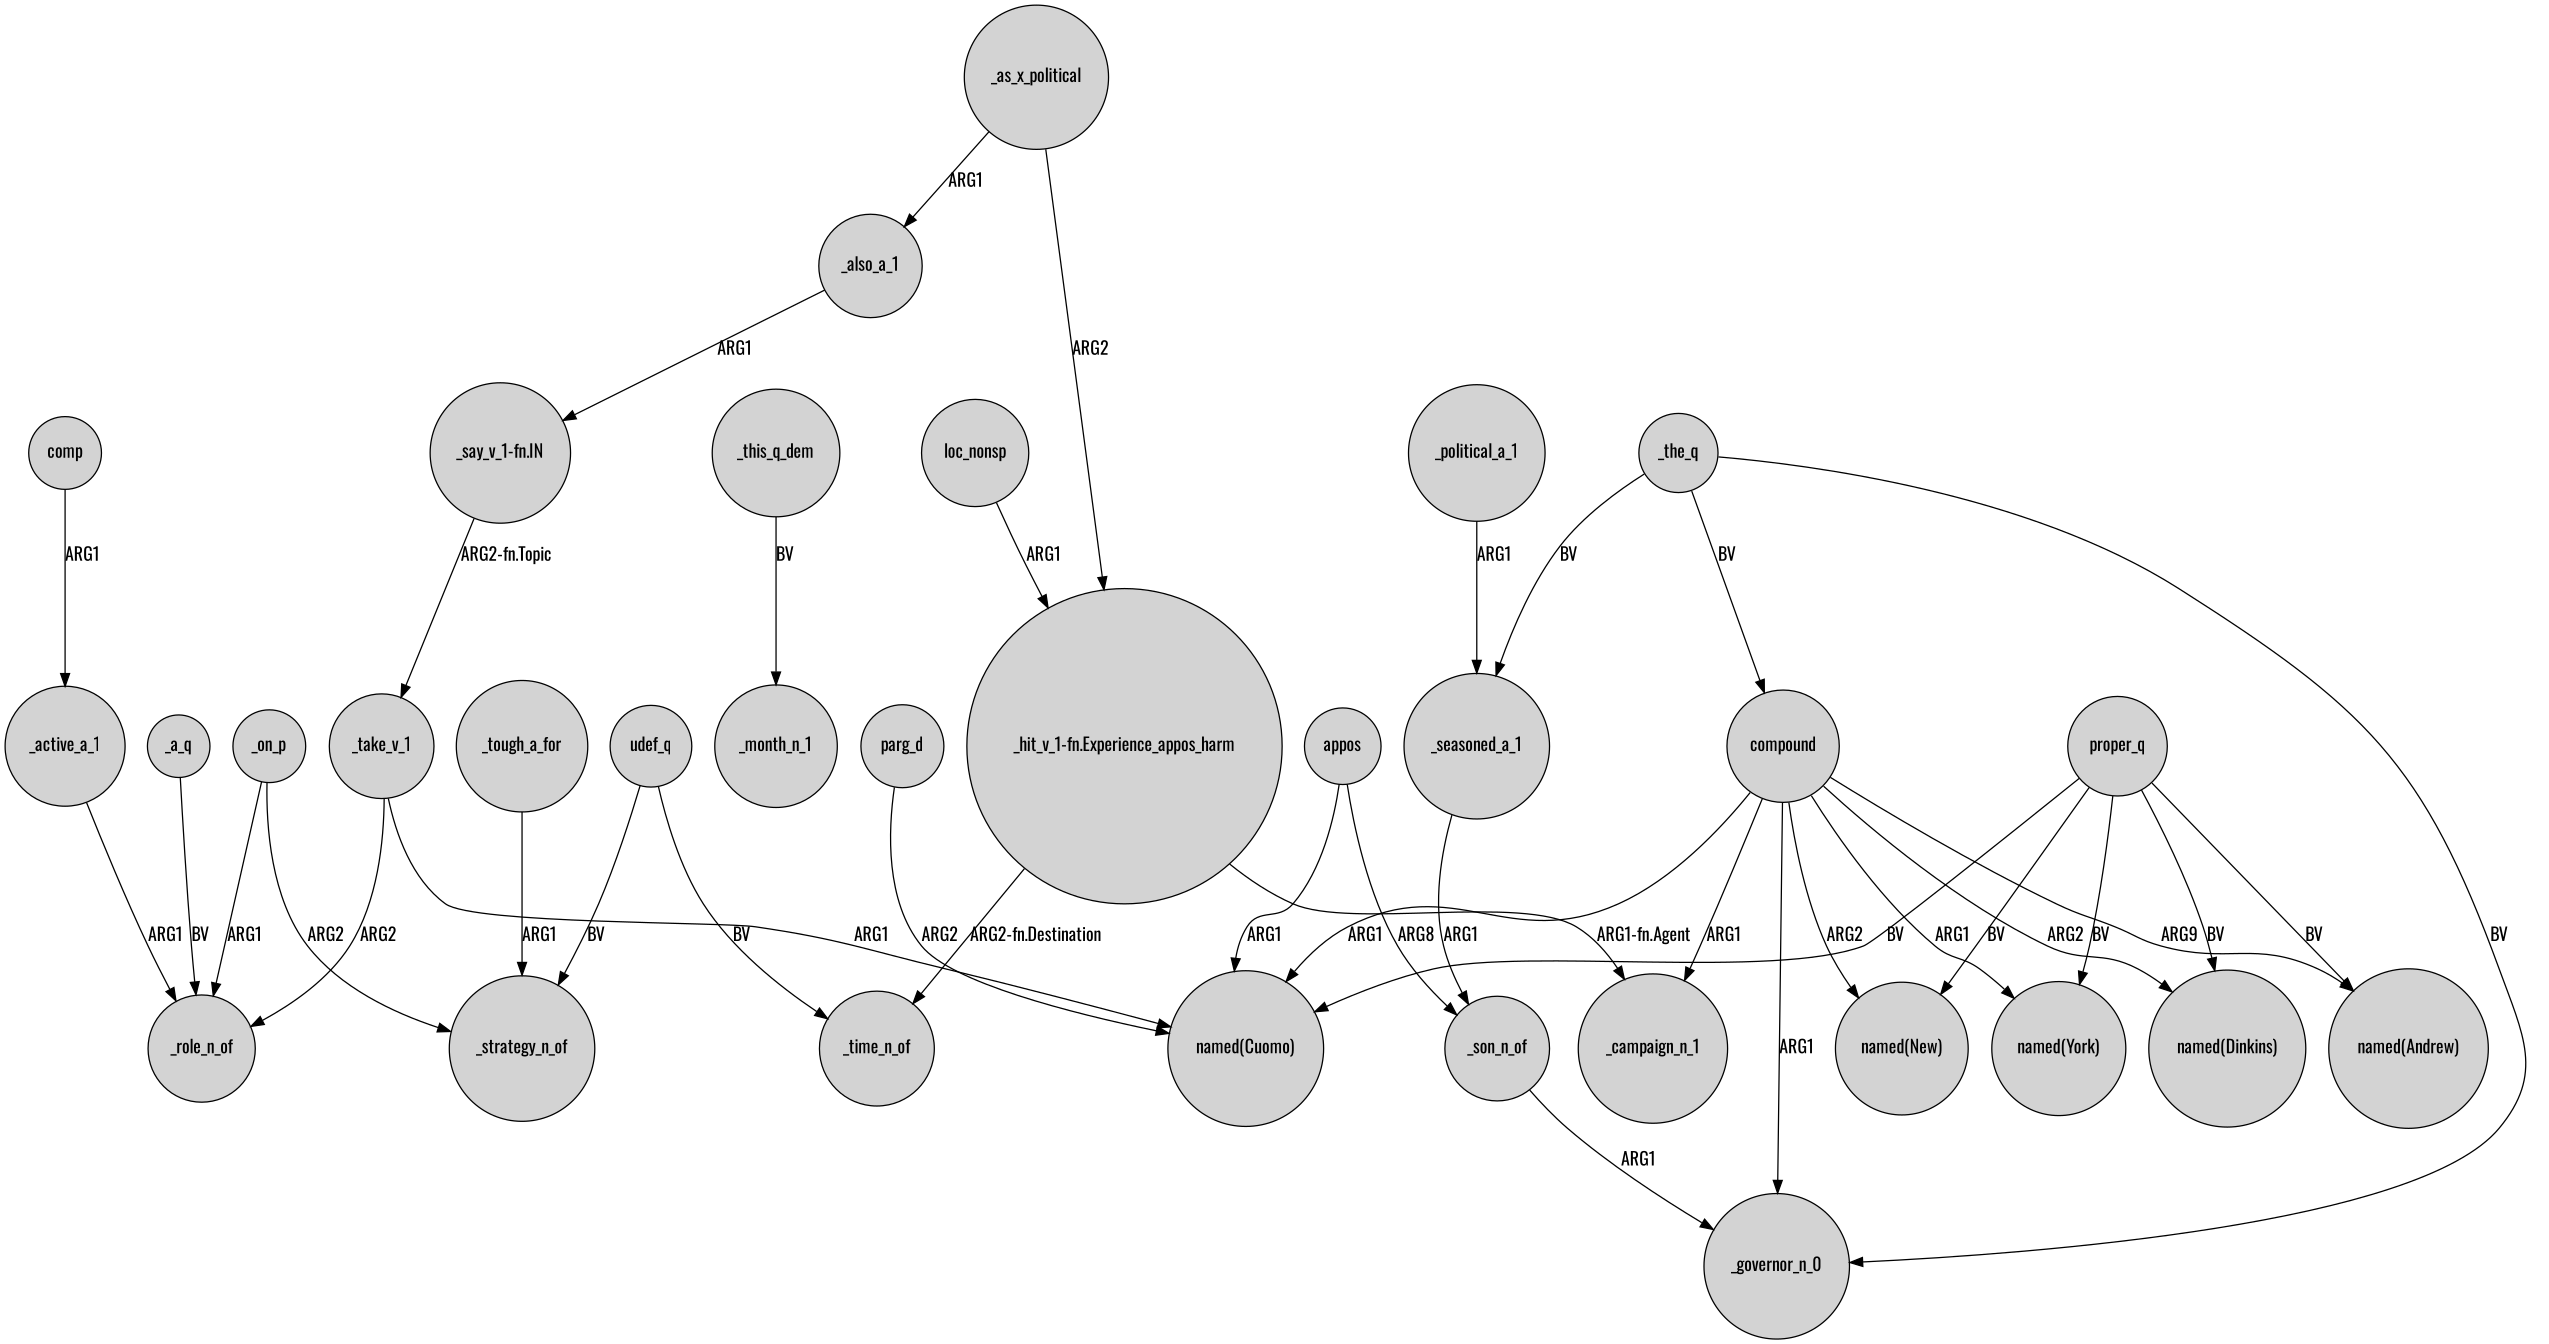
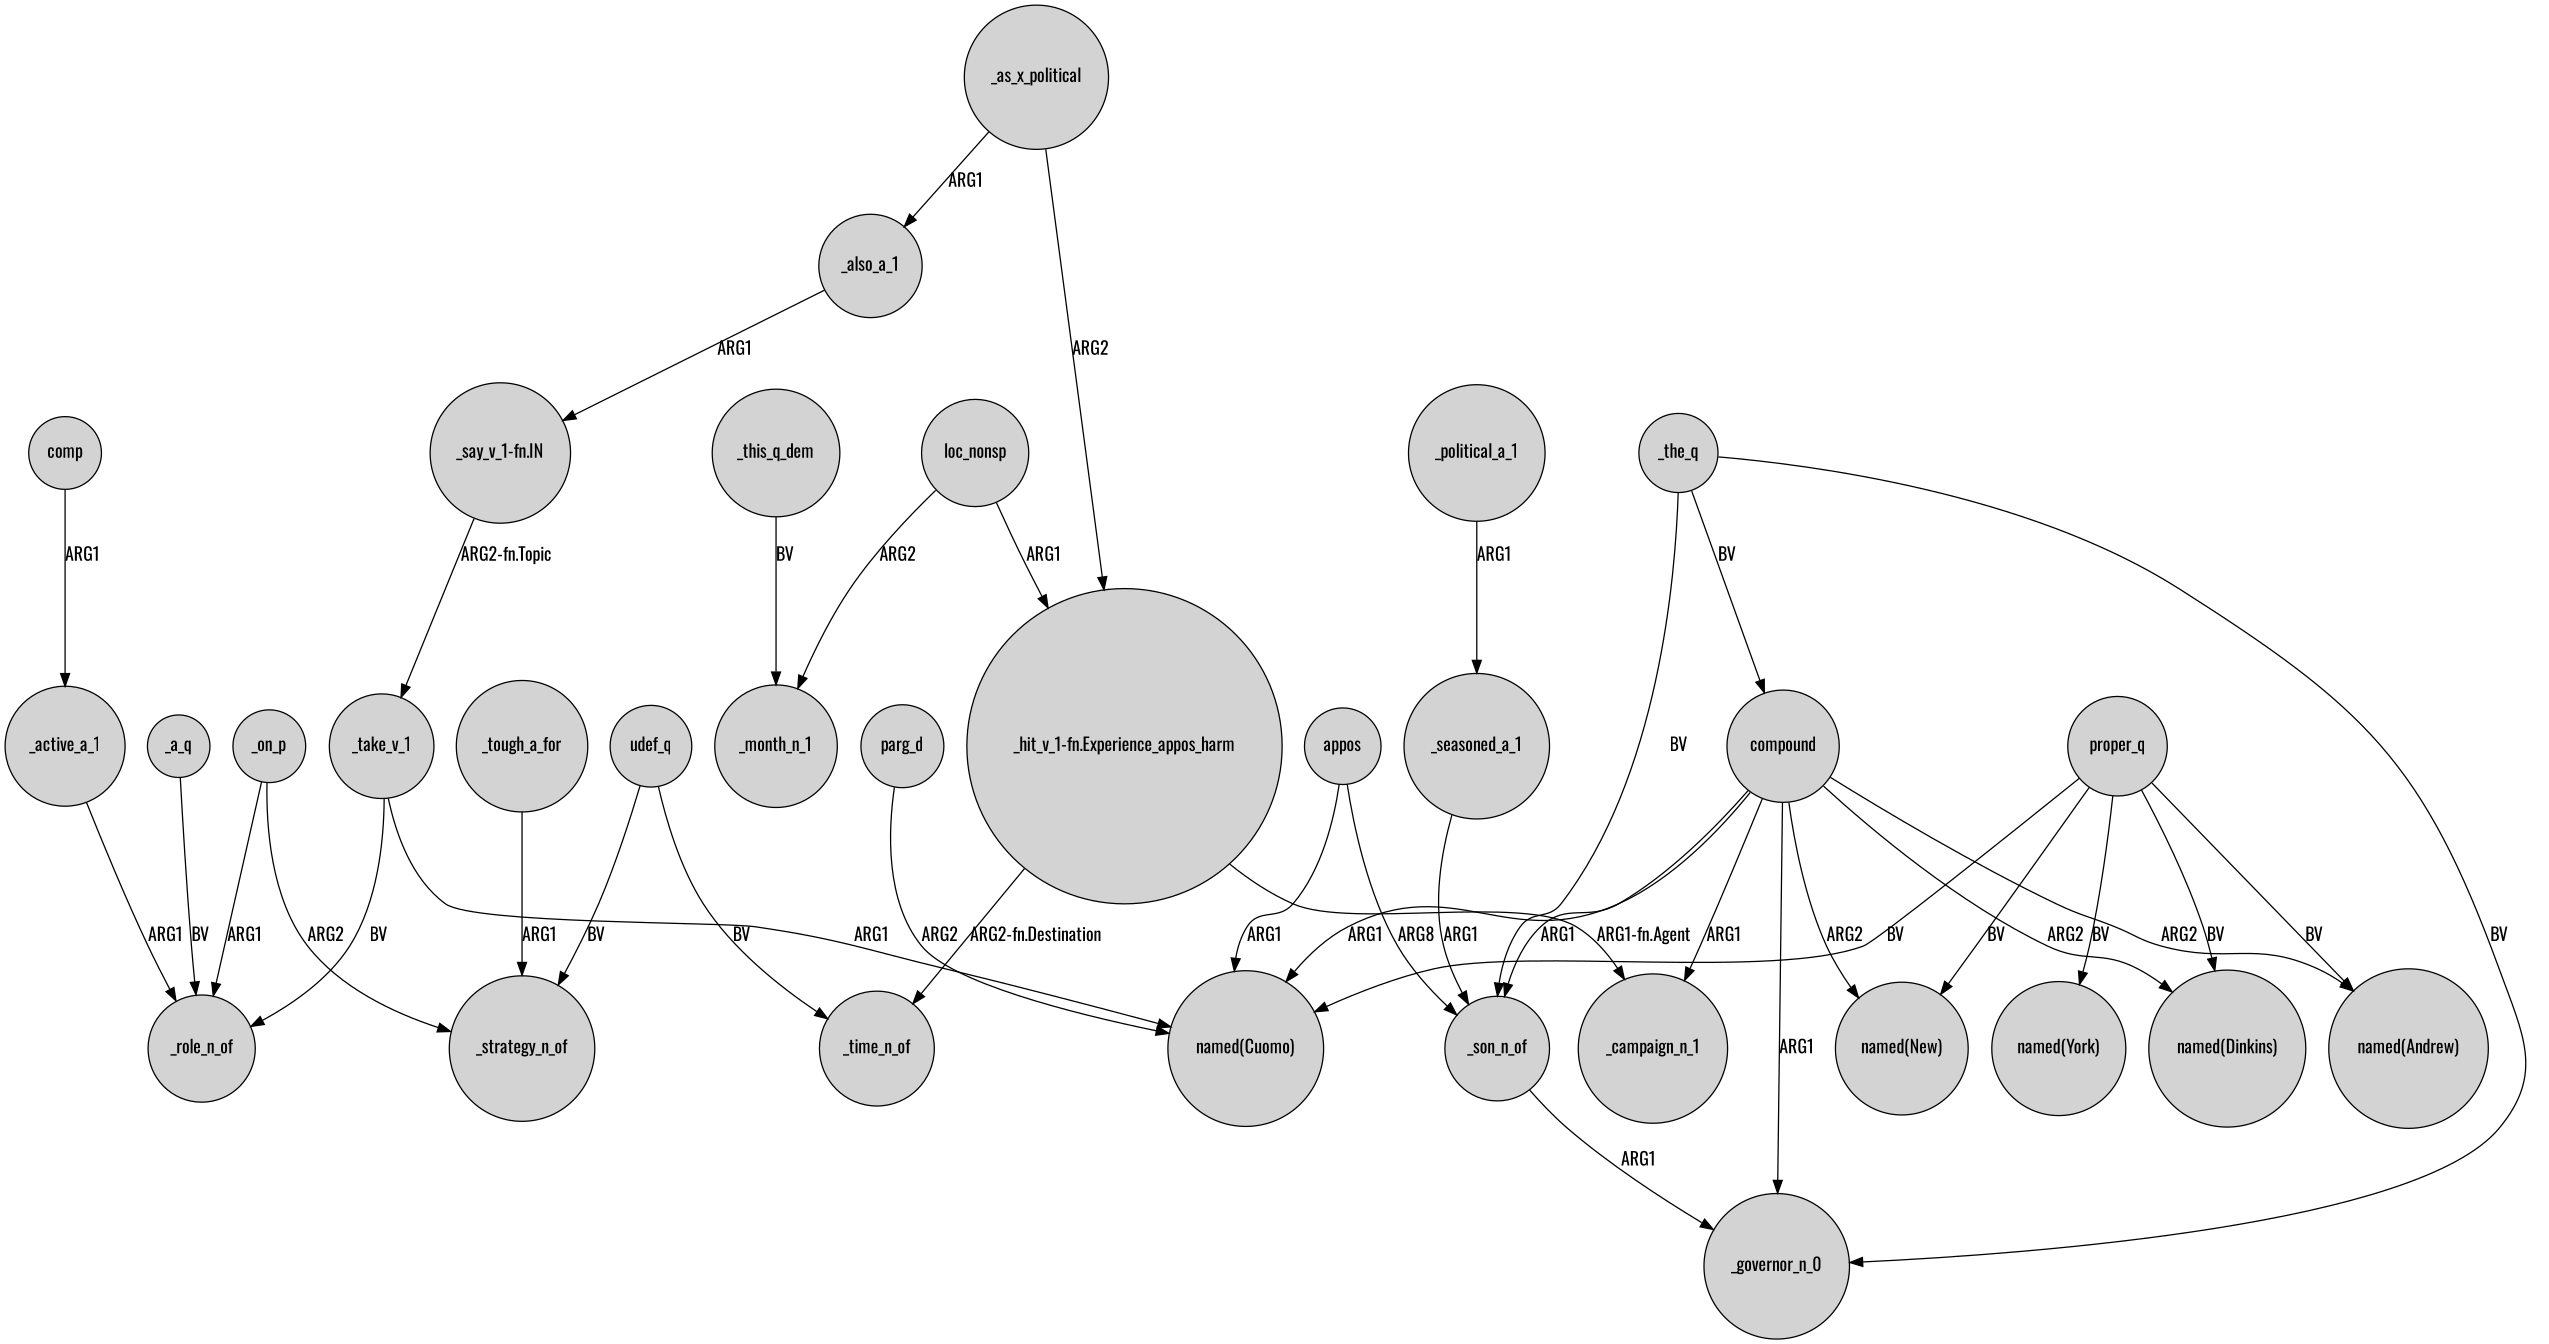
(1554, 555) -> (1634, 759)
none -> (859, 576)
(1894, 907) -> (1629, 898)
(378, 936) -> (378, 936)
(2179, 936) -> (2179, 936)
